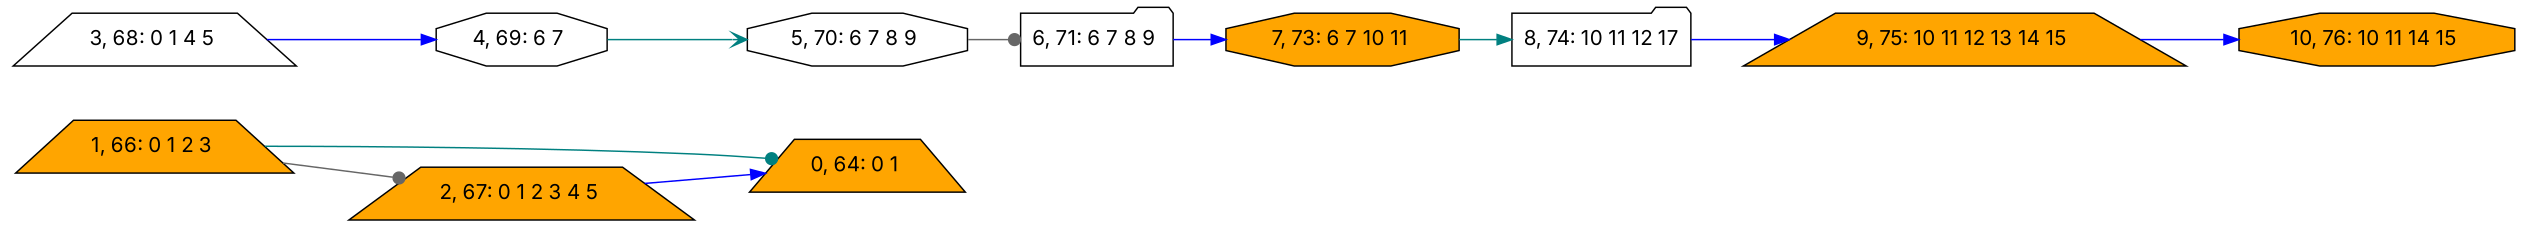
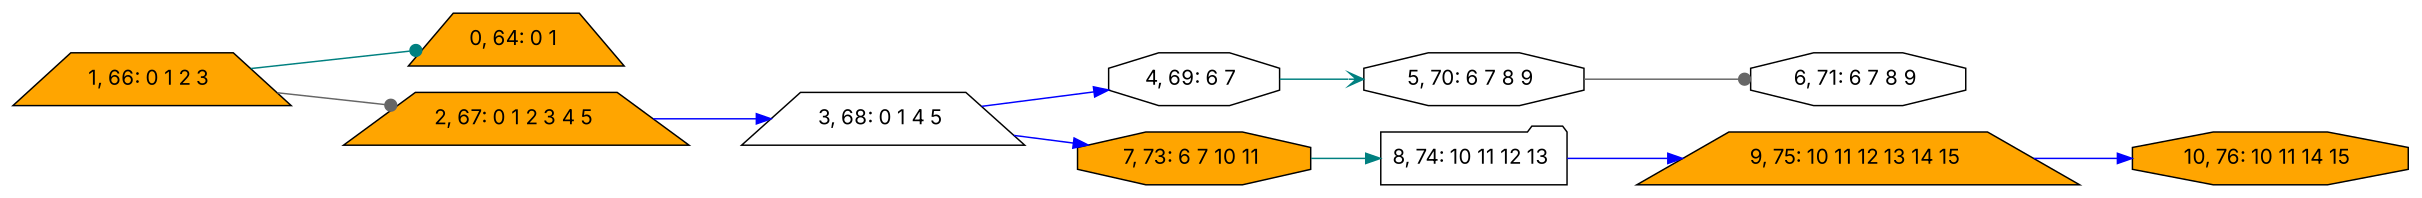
(1097, 40) -> (1858, 79)
(1192, 40) -> (1044, 139)
(1601, 40) -> (1474, 158)
(698, 179) -> (705, 119)
